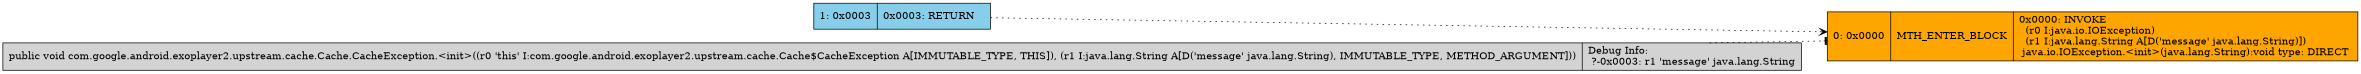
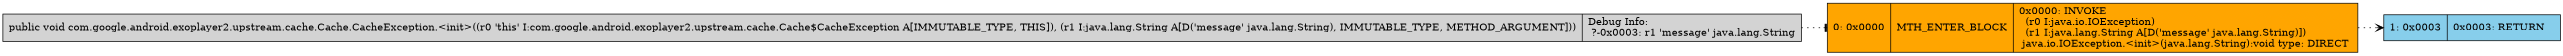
(1405, 25) -> (2367, 28)
